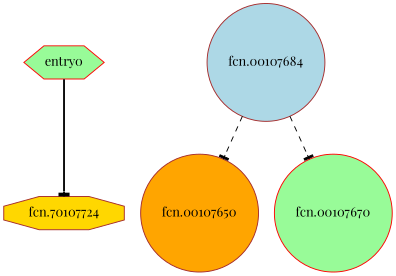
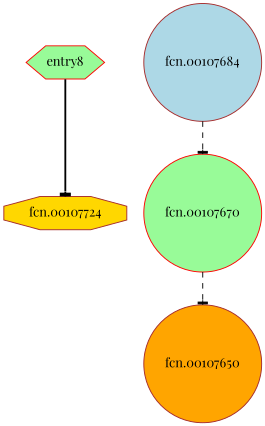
(64, 62) -> (65, 62)
(234, 136) -> (203, 286)
(64, 213) -> (65, 213)
